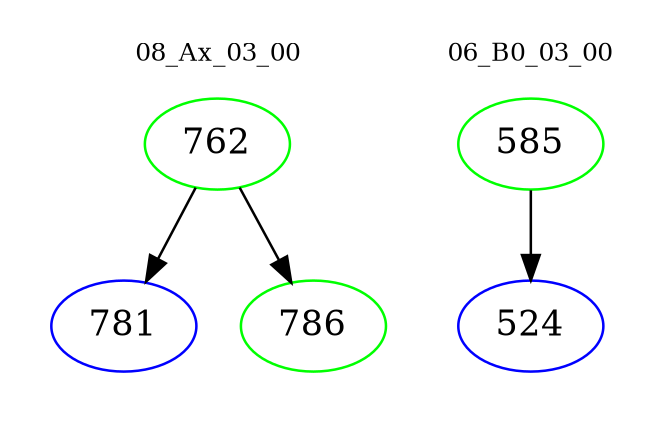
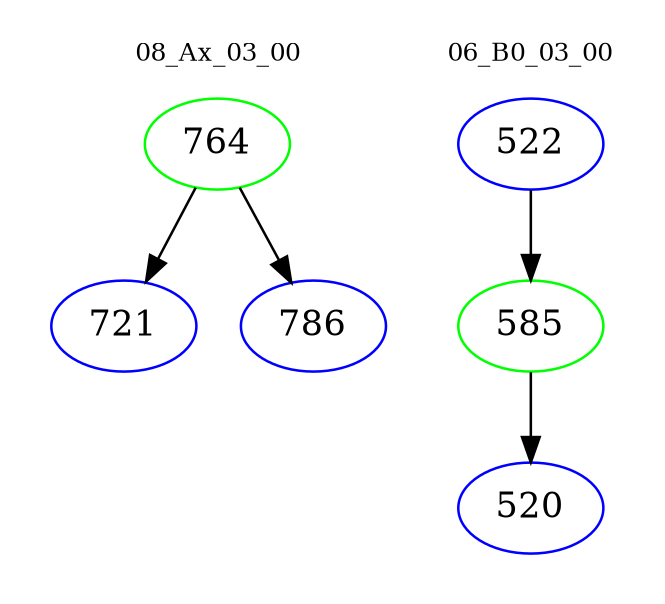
(217, 144) -> (217, 144)
none -> (531, 144)
(124, 326) -> (124, 326)
(313, 326) -> (313, 326)
(531, 326) -> (531, 508)
